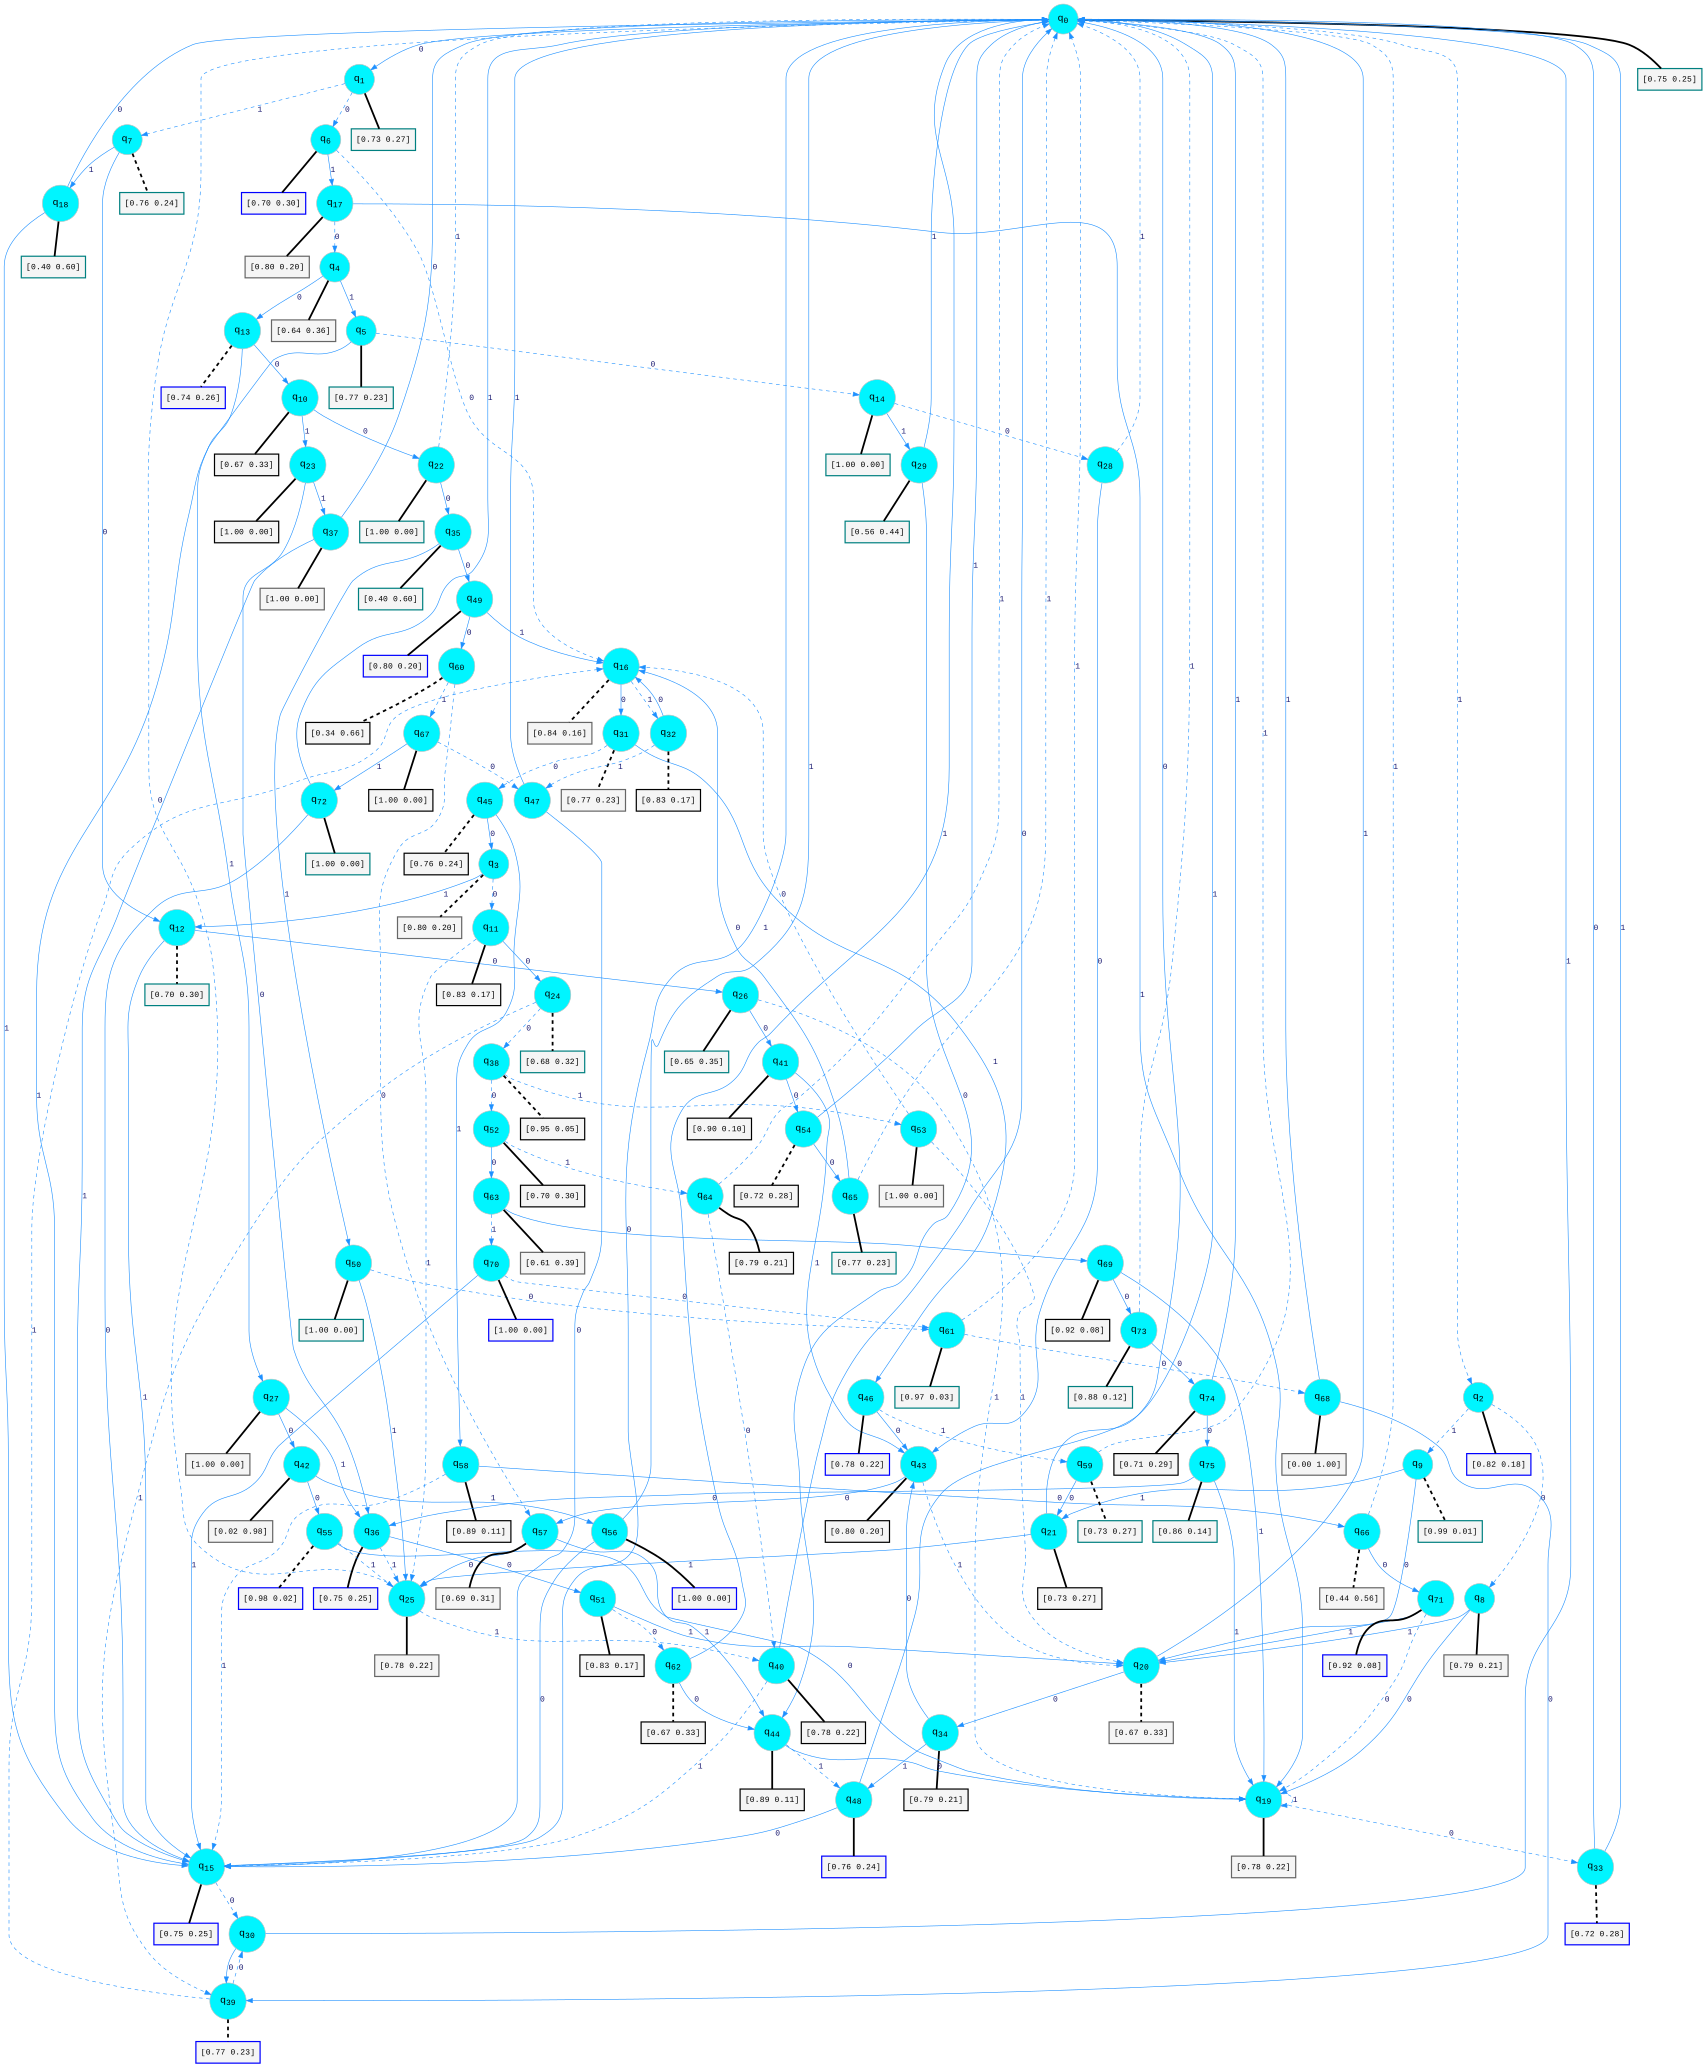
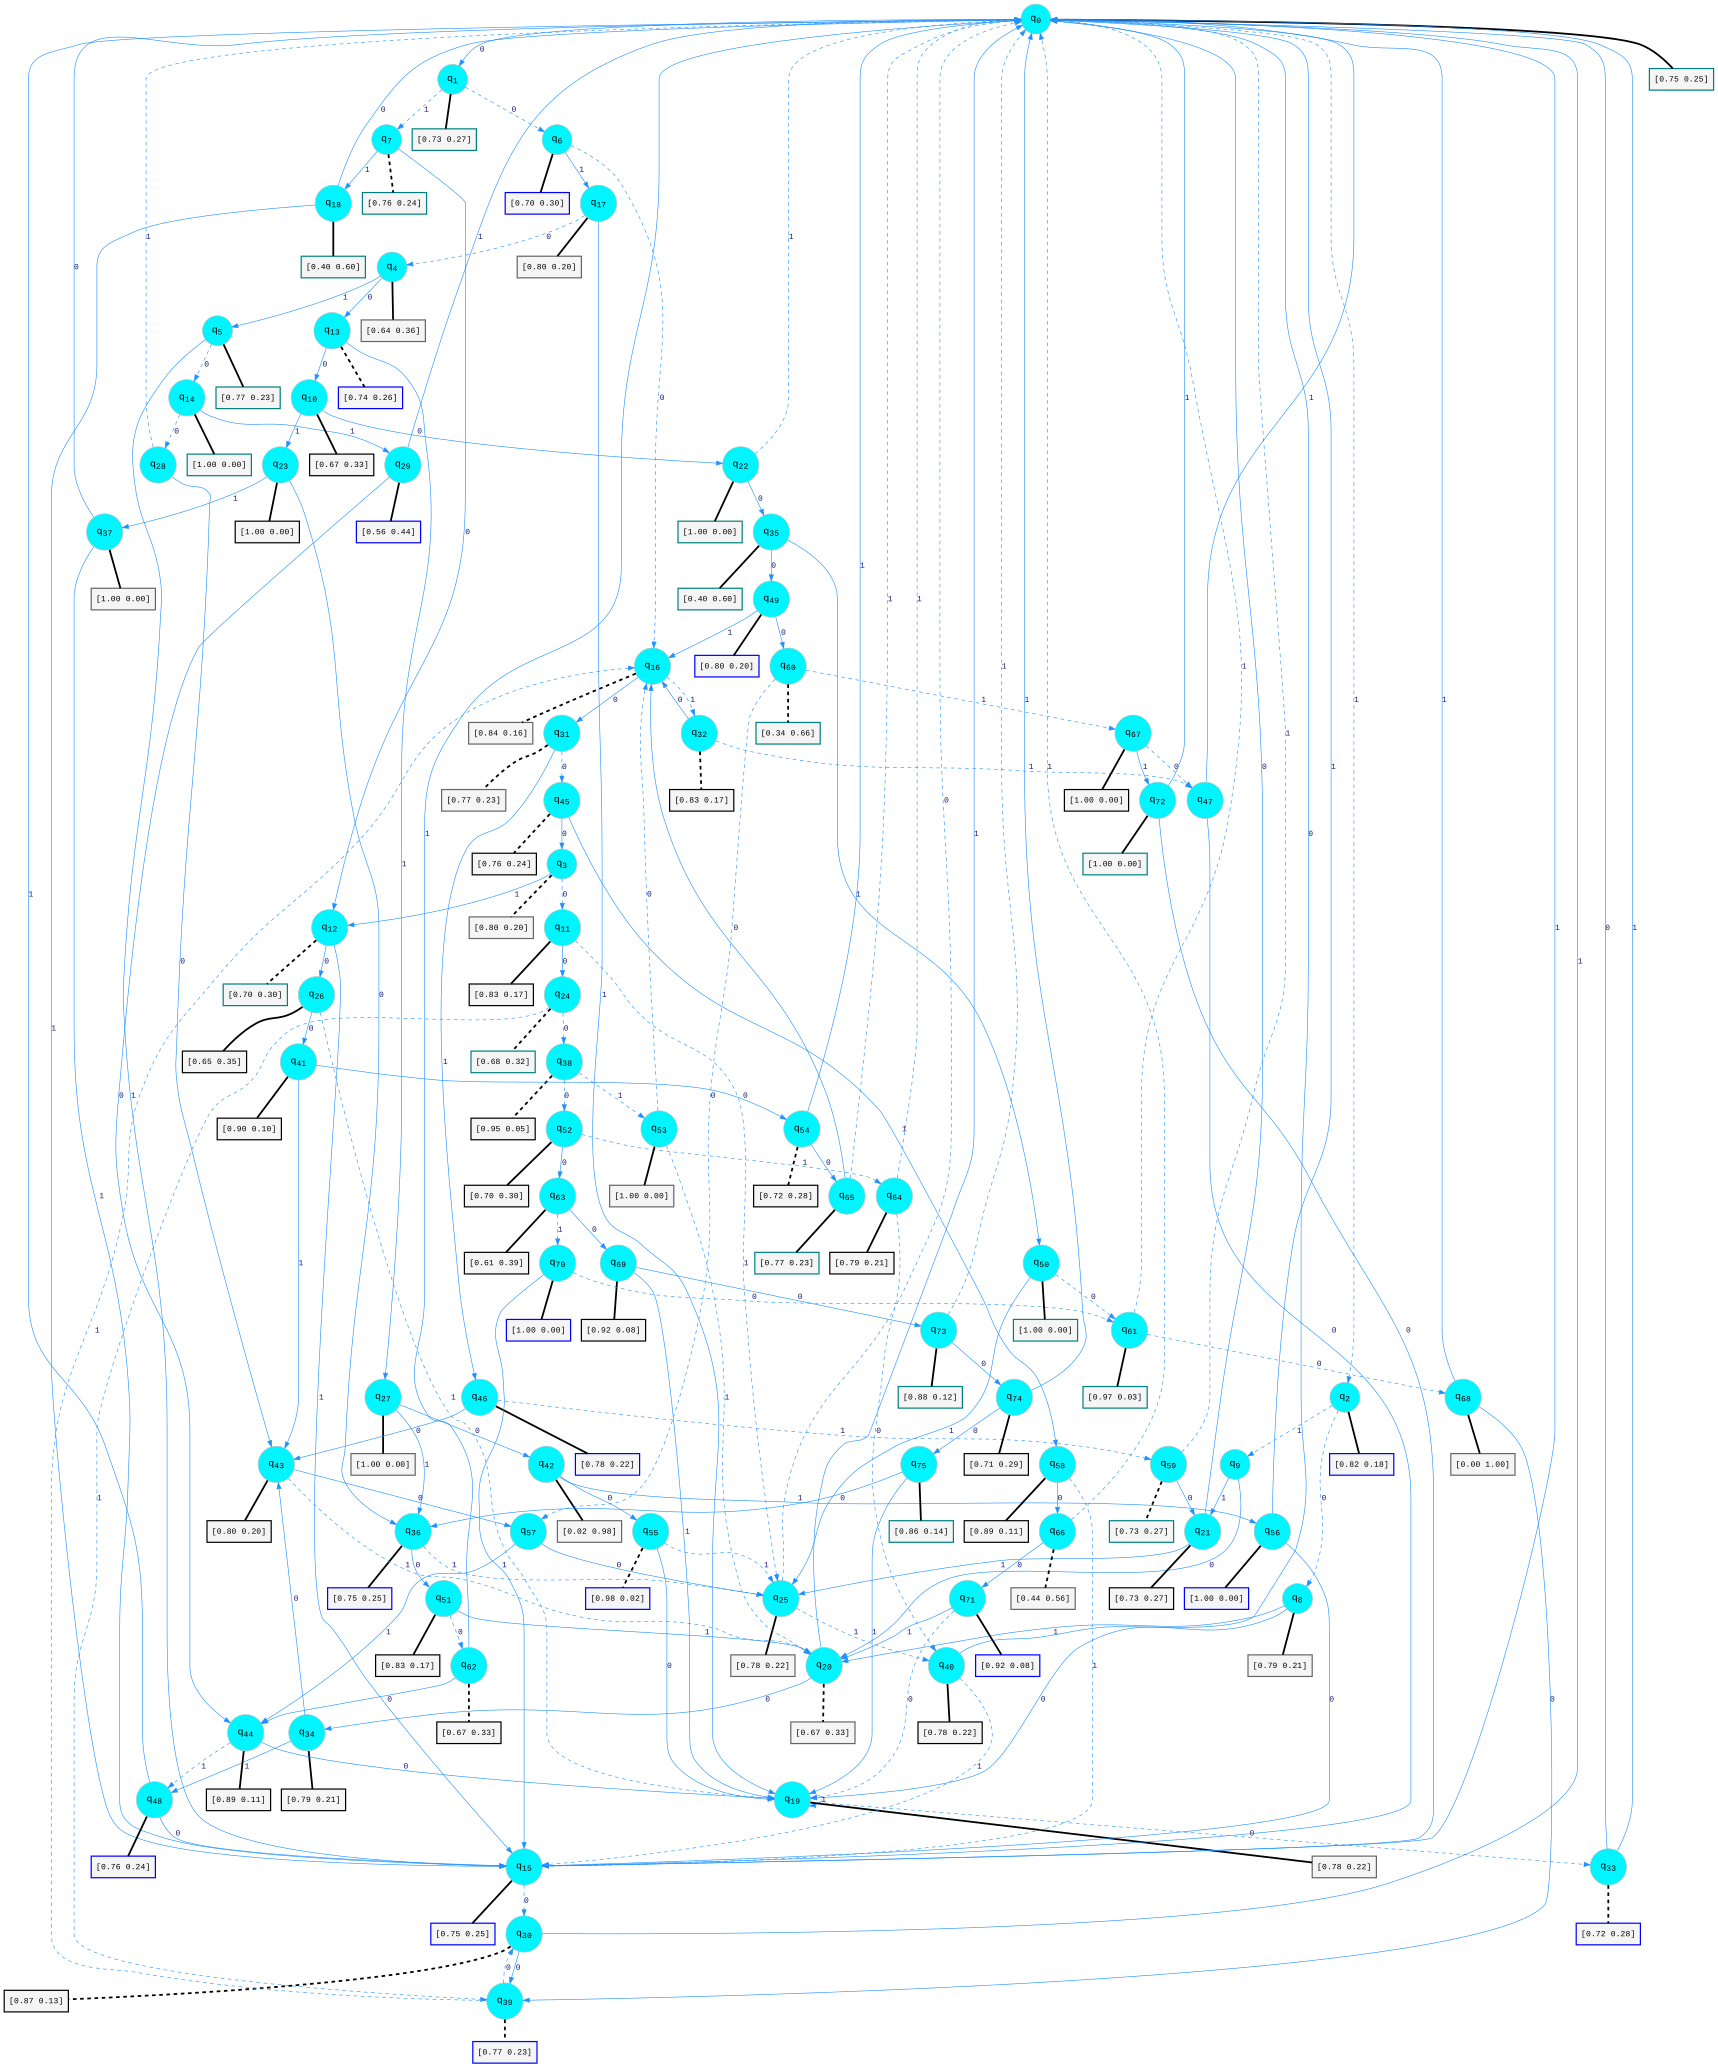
(877, 532) -> (389, 532)
(338, 733) -> (788, 733)
(697, 1062) -> (215, 1062)
(553, 1263) -> (497, 1263)
(1450, 1532) -> none
(468, 1599) -> none
none -> (36, 2001)
